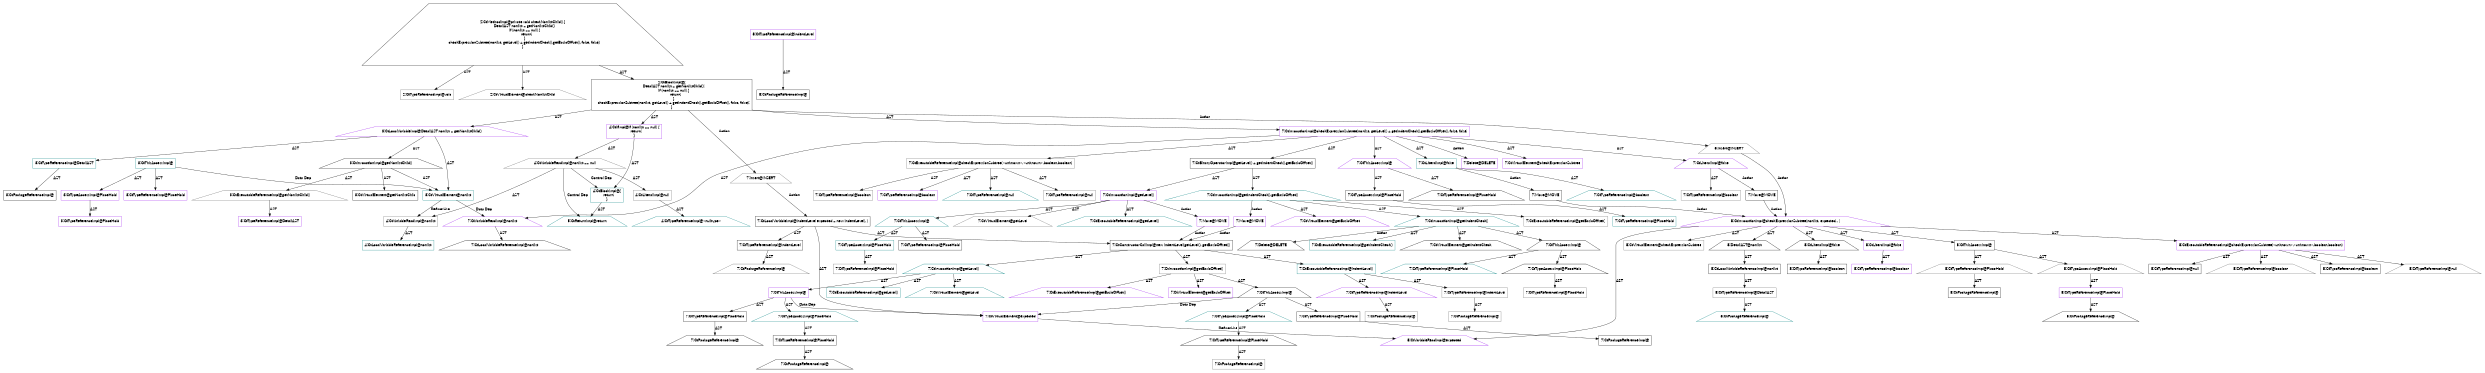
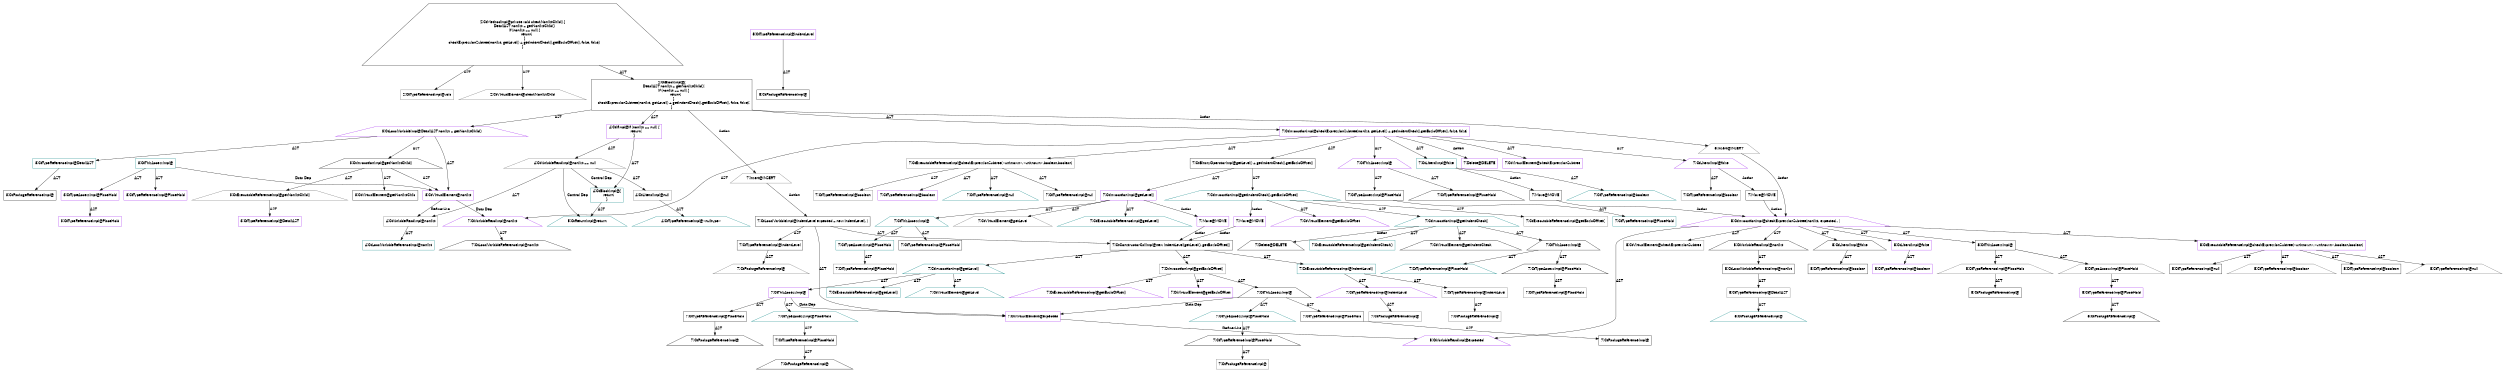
(448, 195) -> (448, 195)
(1745, 245) -> (1758, 245)
